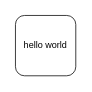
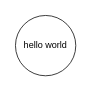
(45, 45) -> (45, 45)
